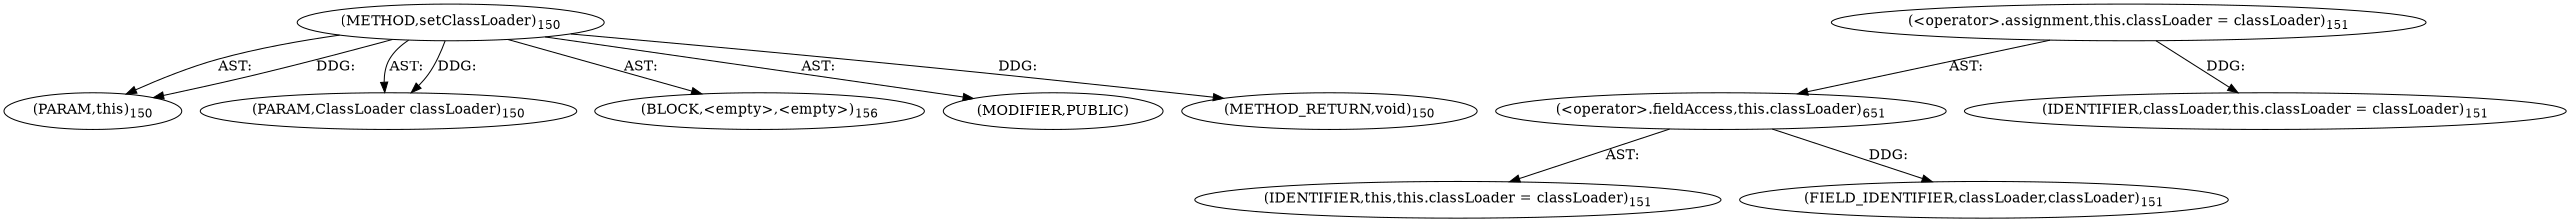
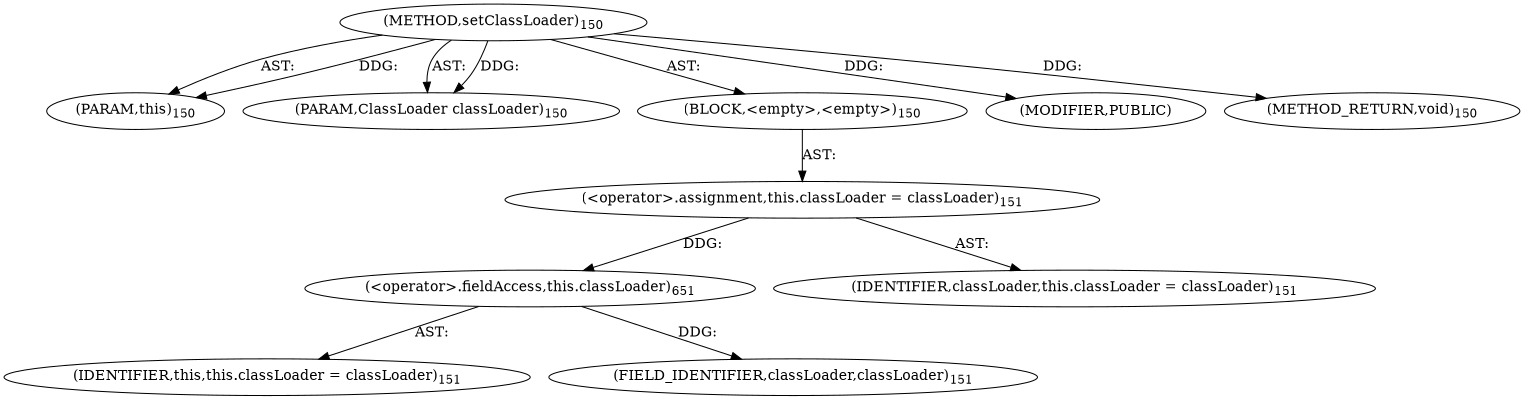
(821, 67) -> (866, 67)
(1969, 67) -> (705, 244)
(2228, 67) -> (975, 244)
(867, 110) -> (909, 110)
none -> (802, 150)
